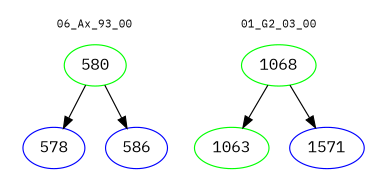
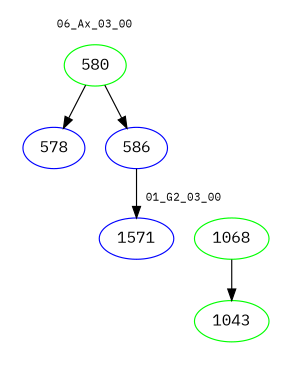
(95, 25) -> (95, 25)
(300, 101) -> (137, 194)
(232, 148) -> (232, 321)
